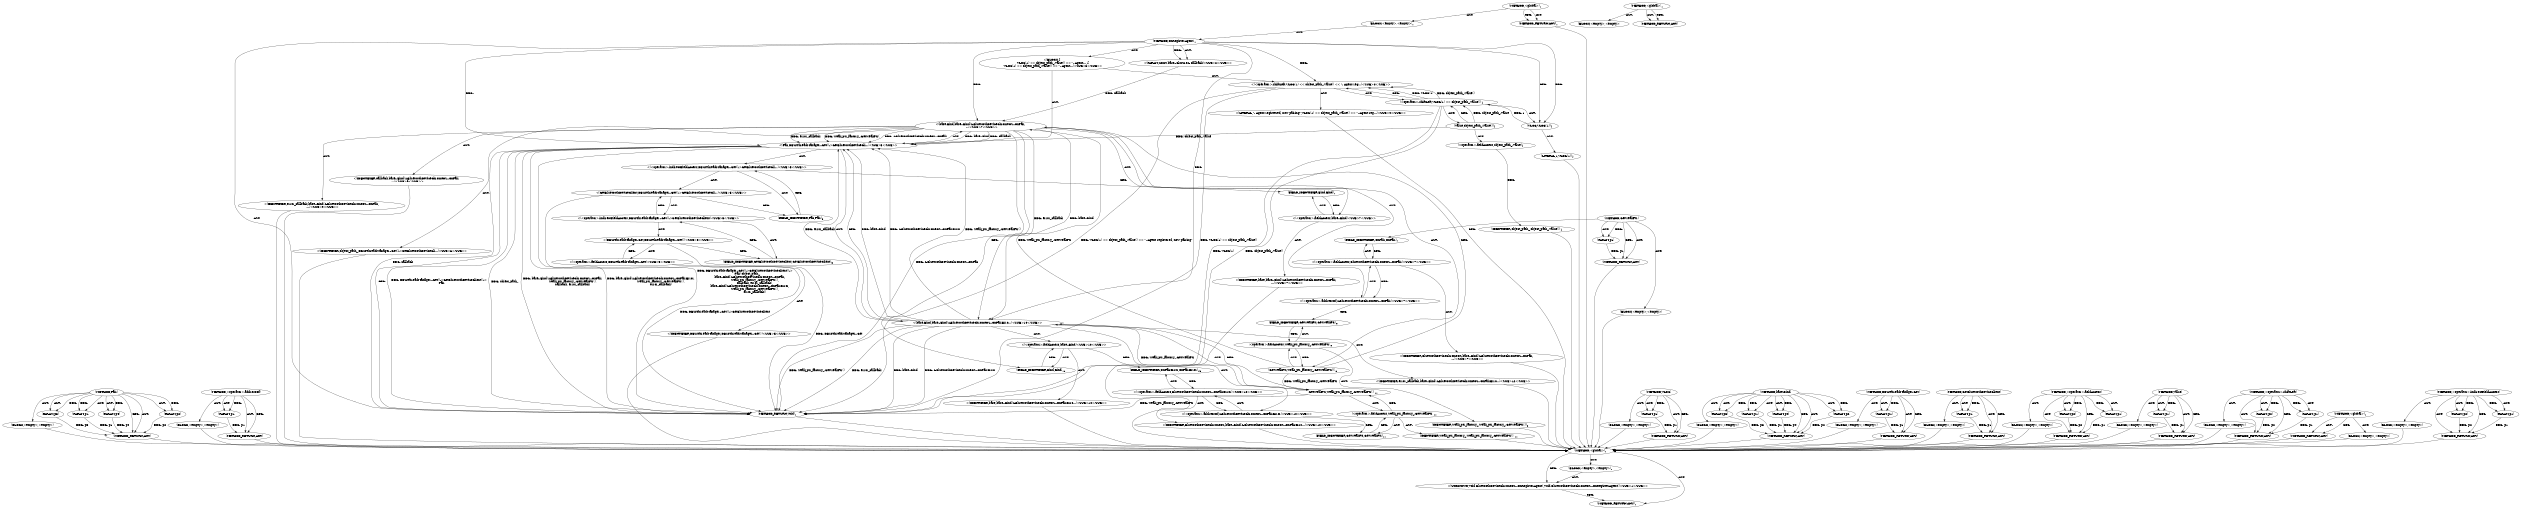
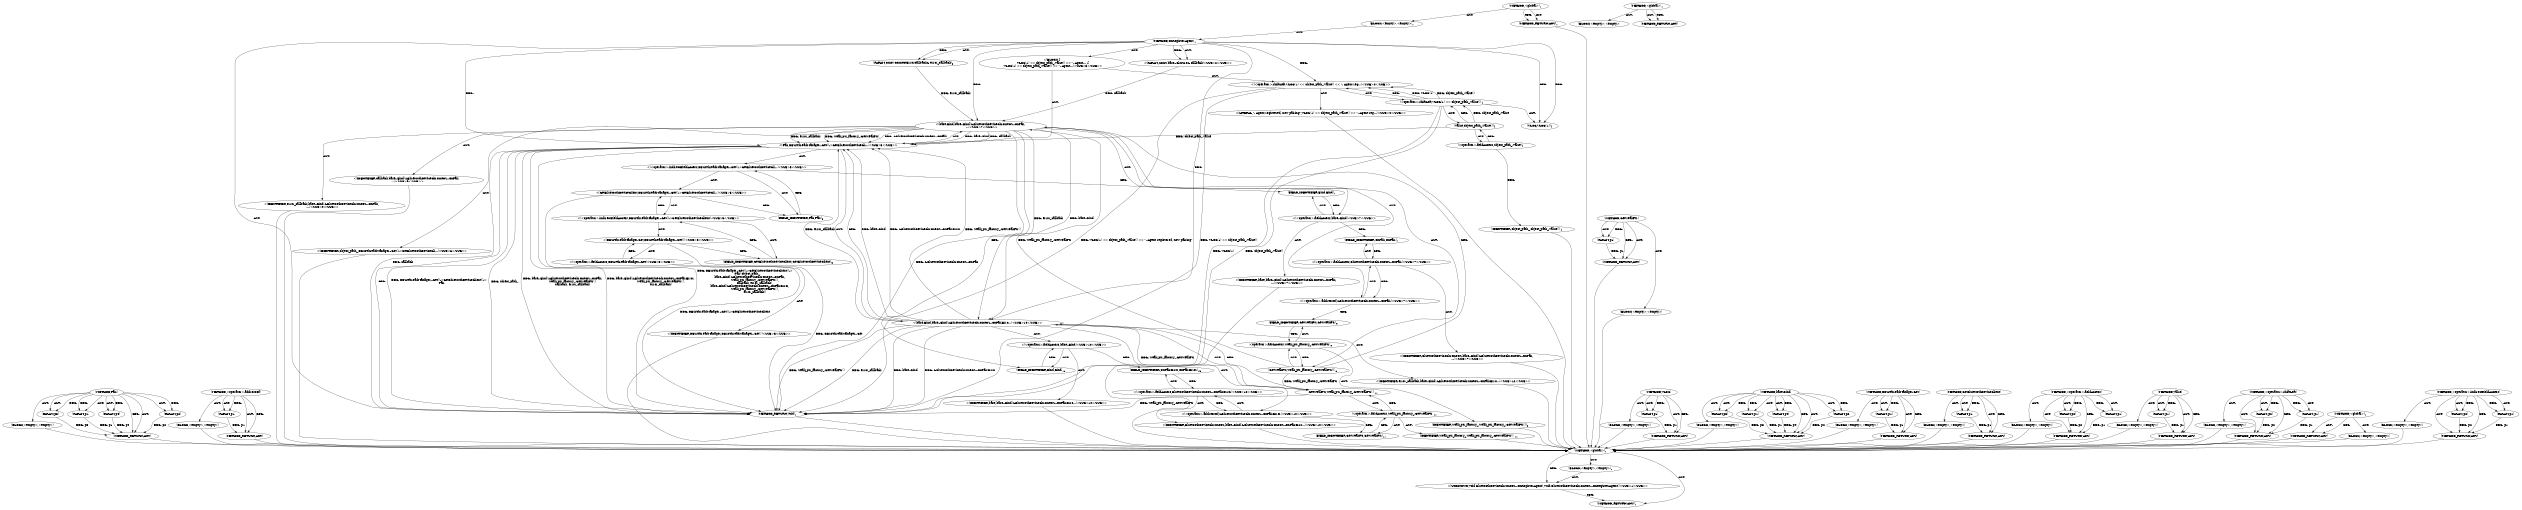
none -> (913, 63)
(1511, 111) -> none
none -> (1486, 136)
(1557, 156) -> none
(1494, 224) -> (1352, 229)
